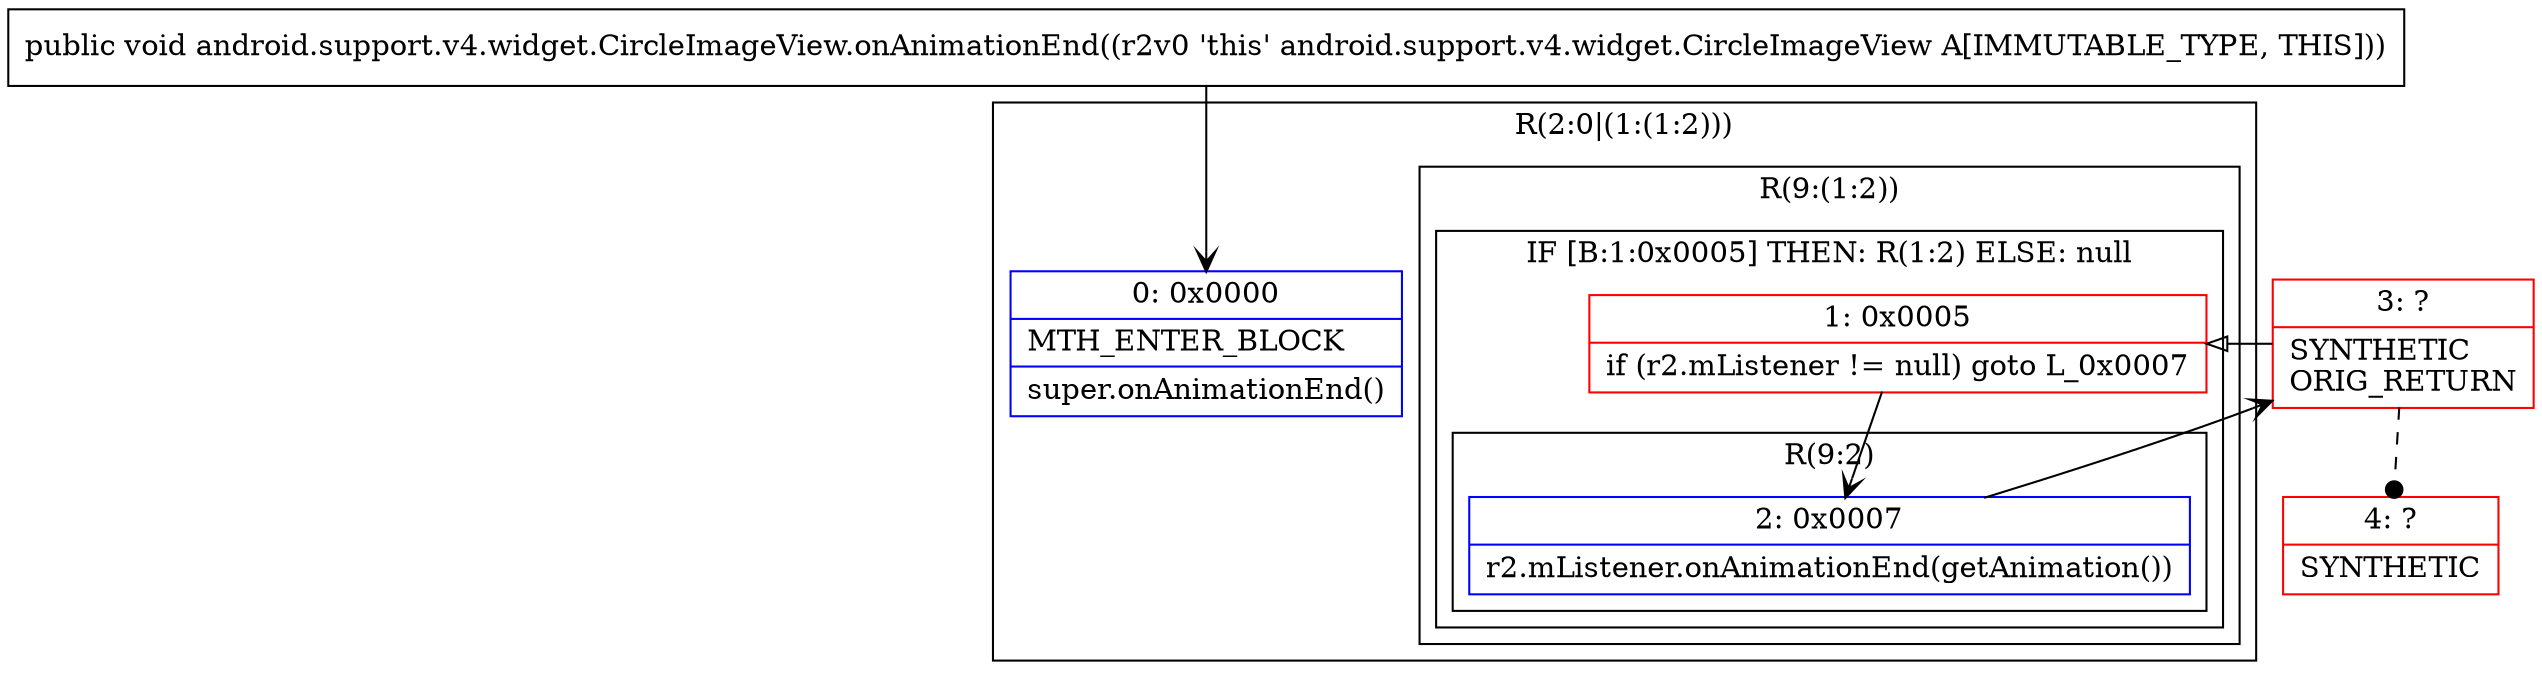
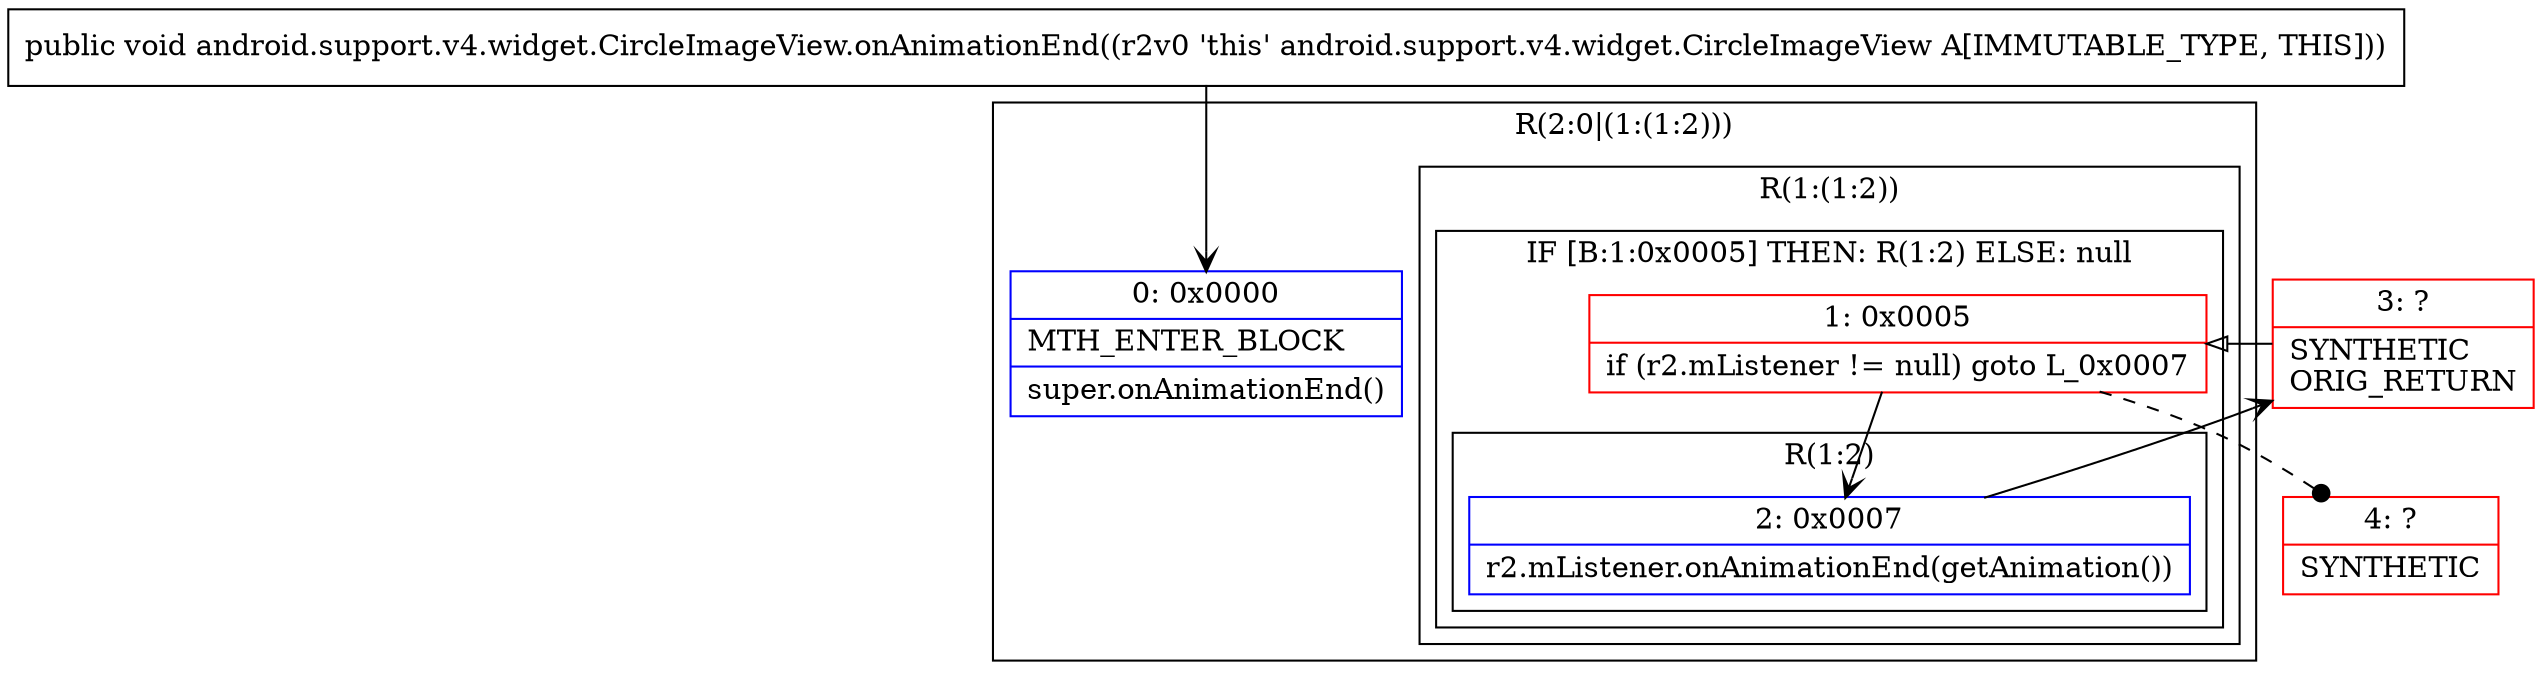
(1830, 191) -> (1830, 191)
(2397, 444) -> (2184, 420)
(1830, 457) -> (1830, 457)
